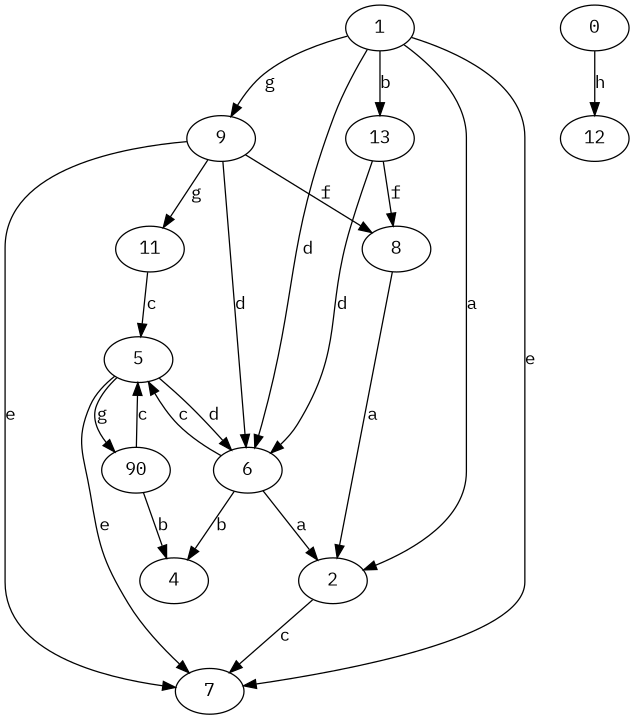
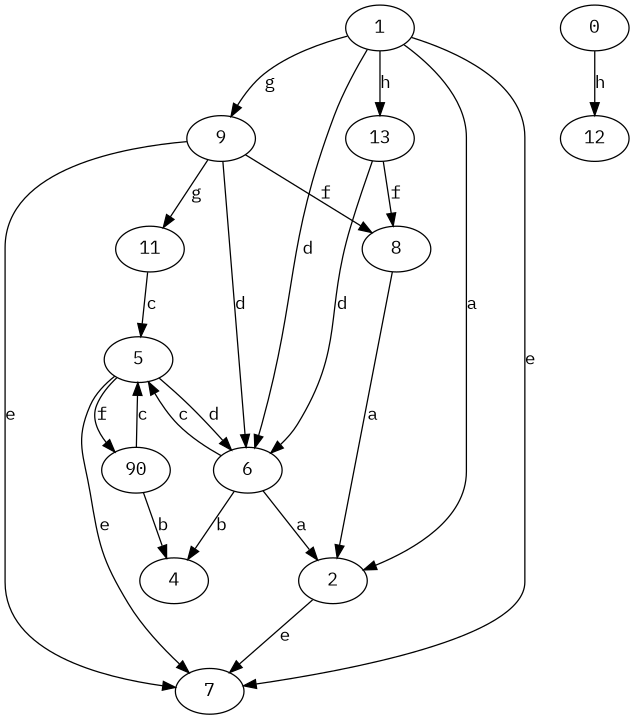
(386, 83) -> (386, 83)
(102, 415) -> (102, 415)
(285, 636) -> (285, 636)
